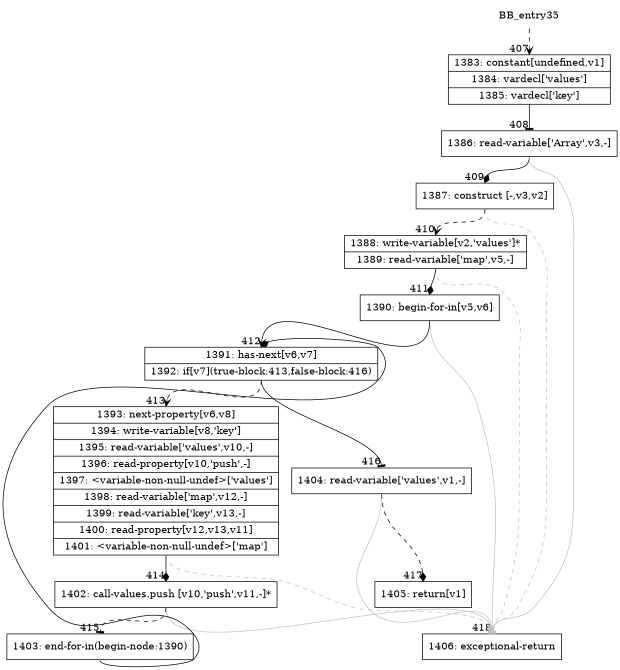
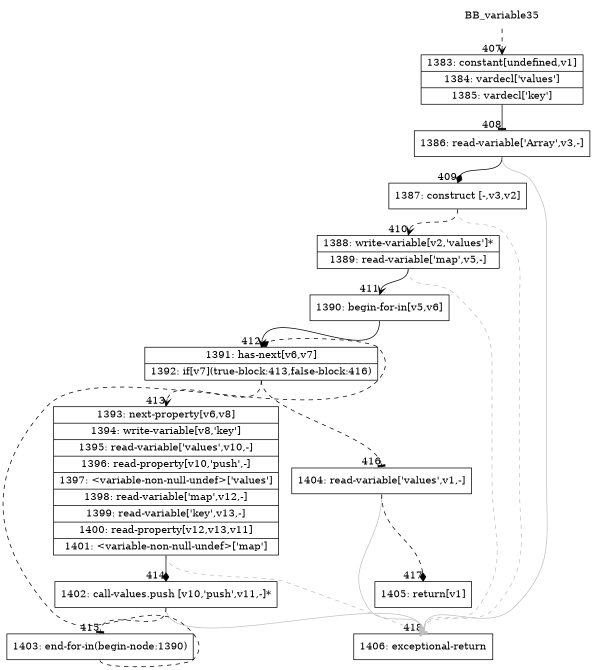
(529, 16) -> (502, 16)
(433, 280) -> (397, 281)
(41, 414) -> (41, 414)
(320, 423) -> (320, 423)
(492, 467) -> none
